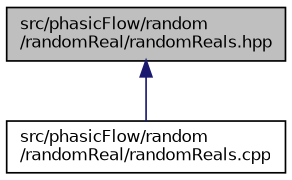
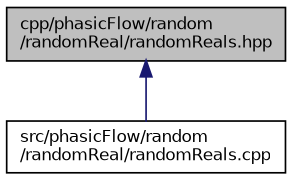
(146, 34) -> (146, 34)
